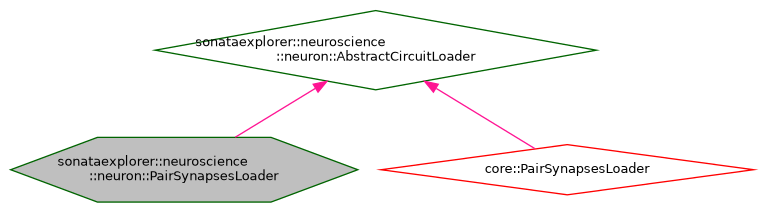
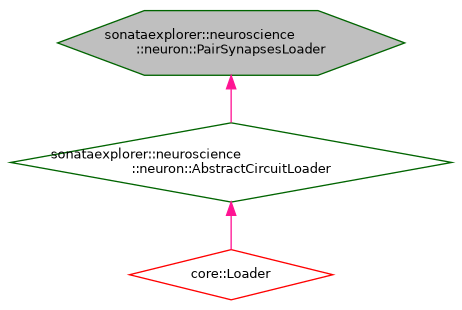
(275, 113) -> (231, 106)
(567, 170) -> (231, 275)
